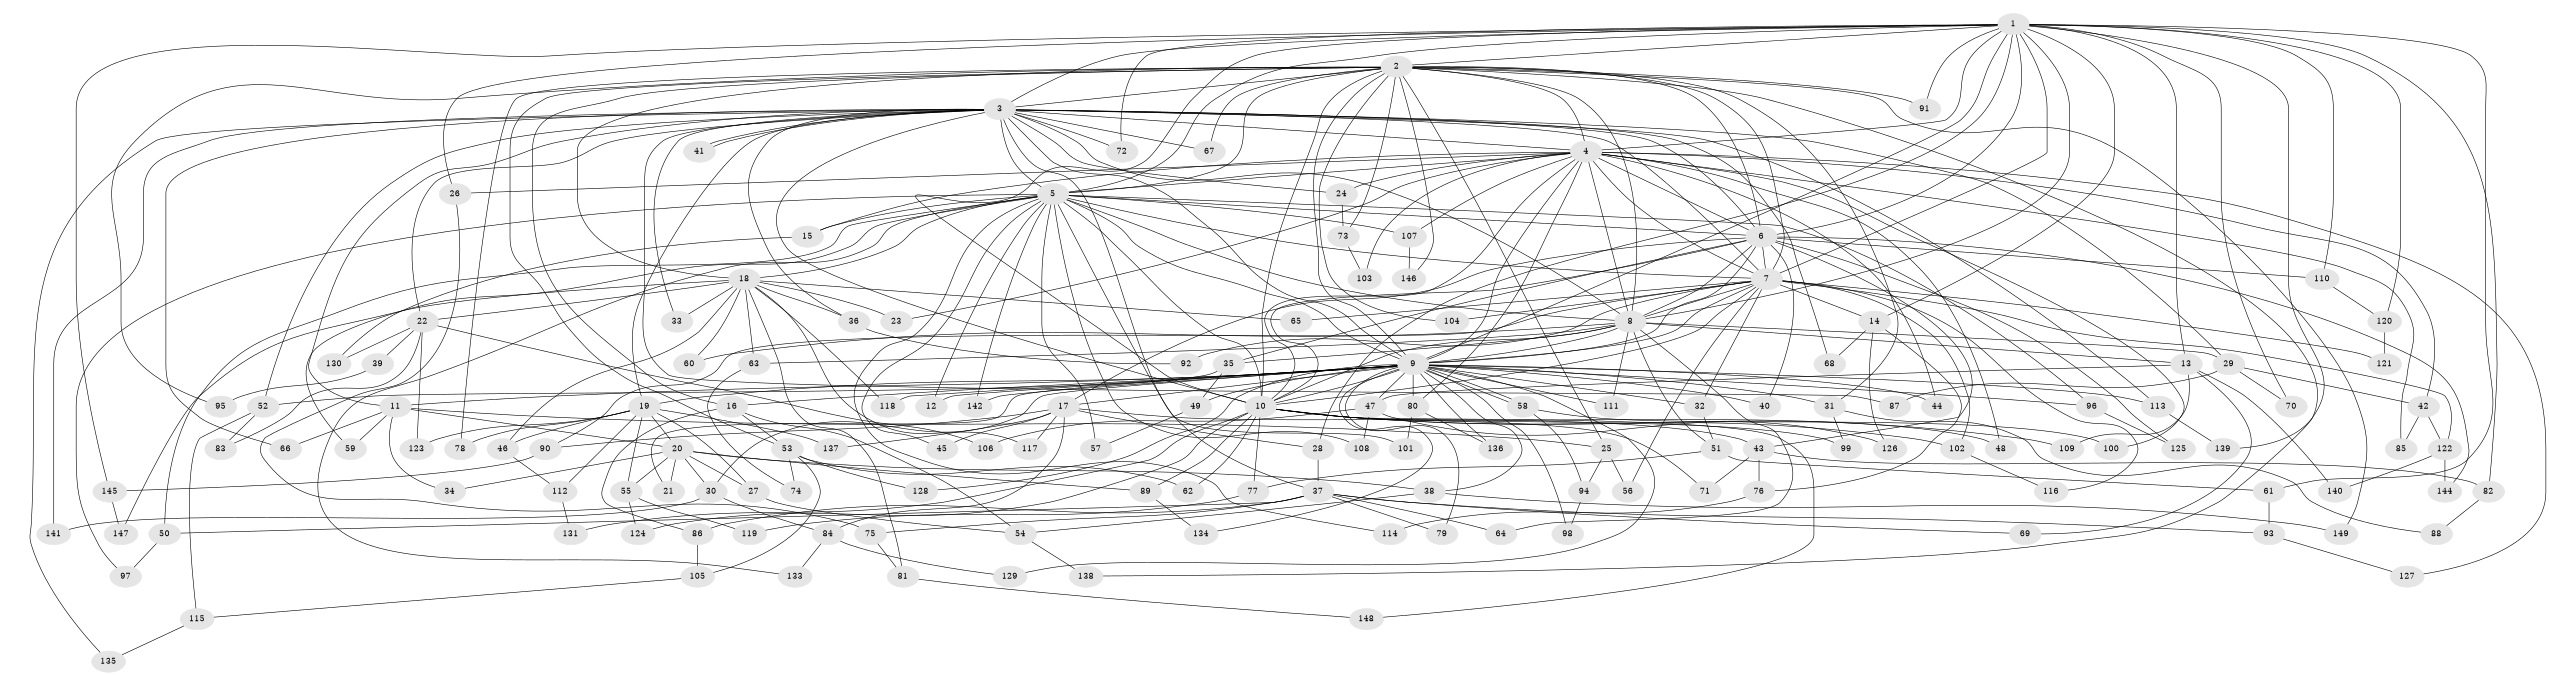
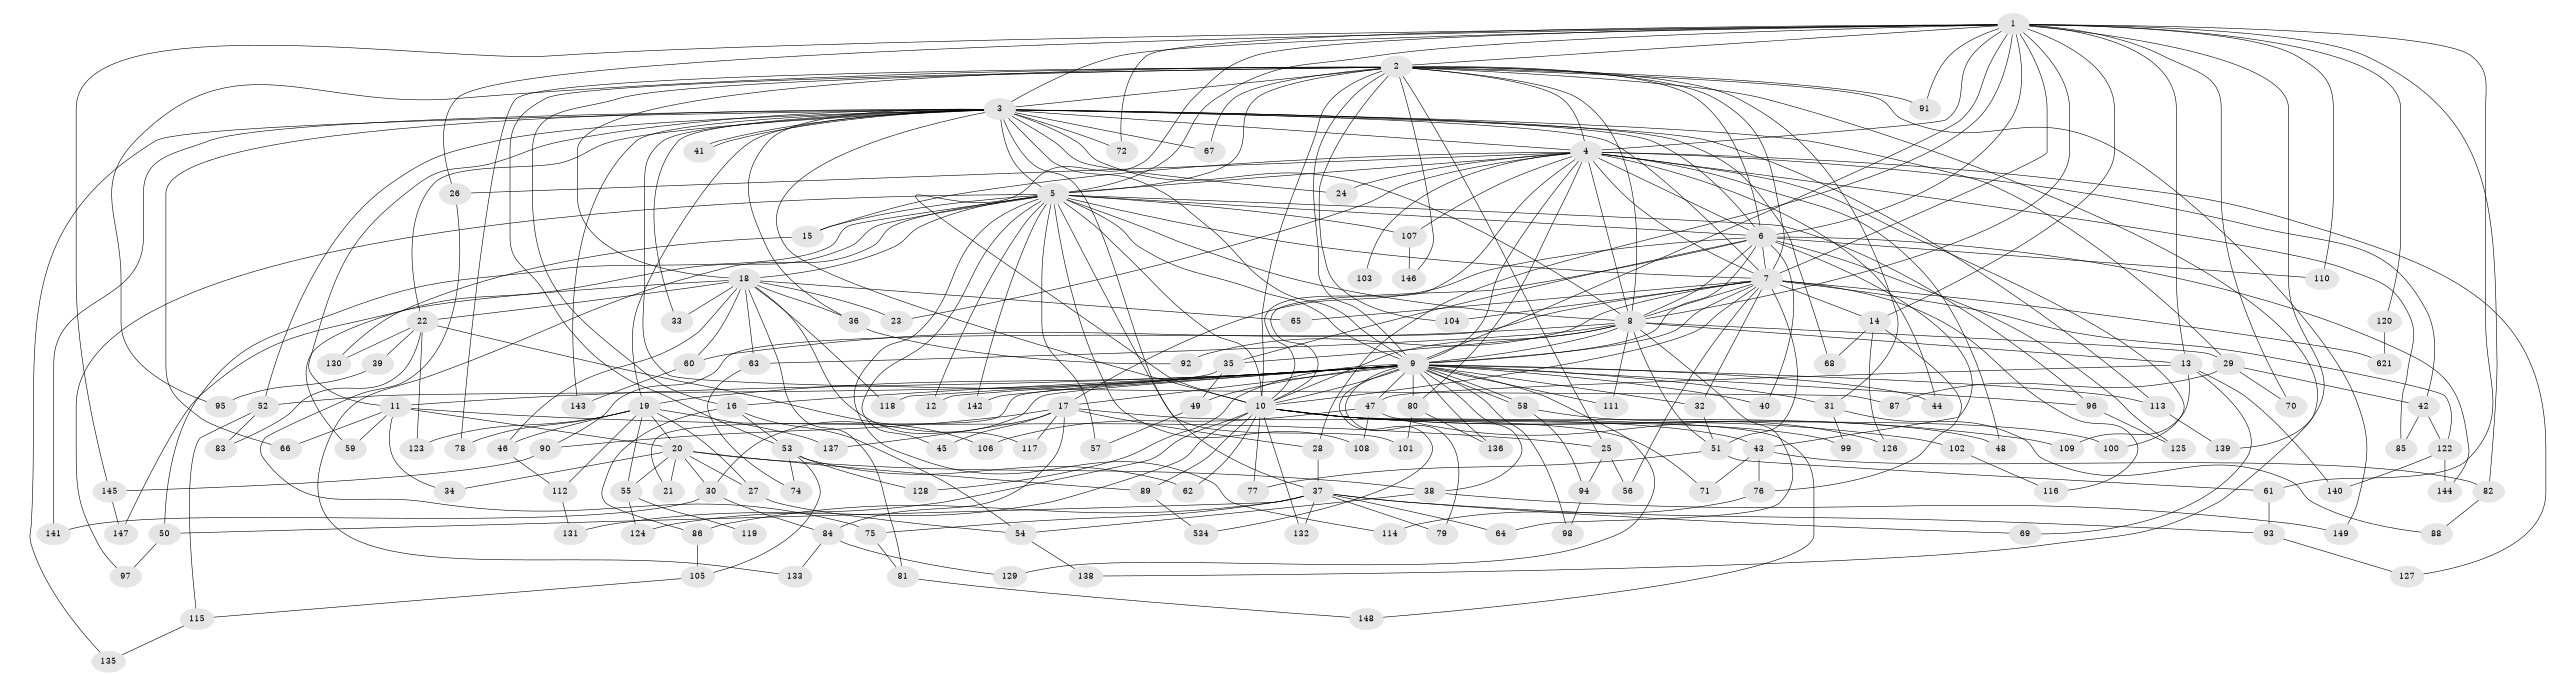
(1343, 237) -> none
(2353, 300) -> none
(1914, 322) -> (1797, 369)
(2385, 364) -> (2385, 364)
none -> (578, 407)
(1002, 515) -> none
(1201, 534) -> (1201, 534)
none -> (1302, 534)
